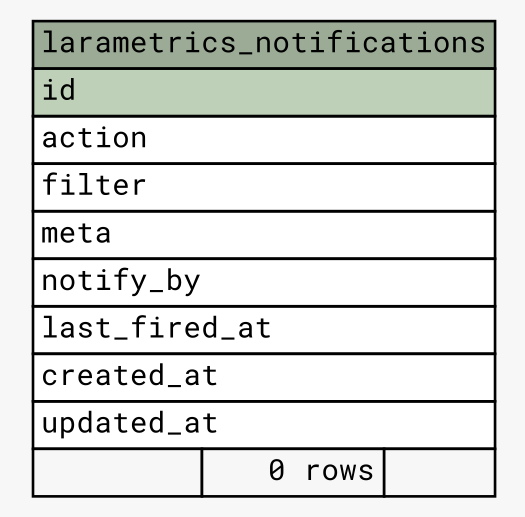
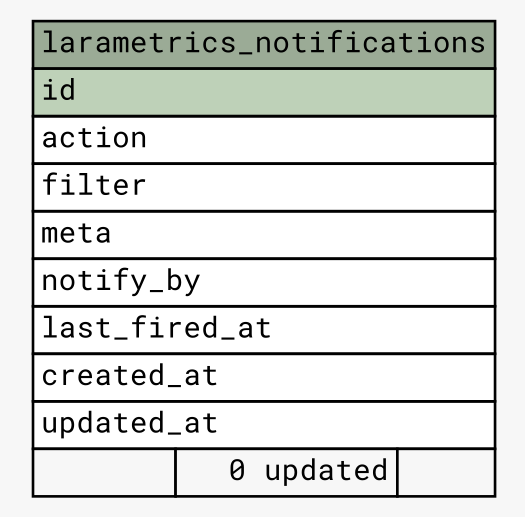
(322, 471) -> (309, 471)
